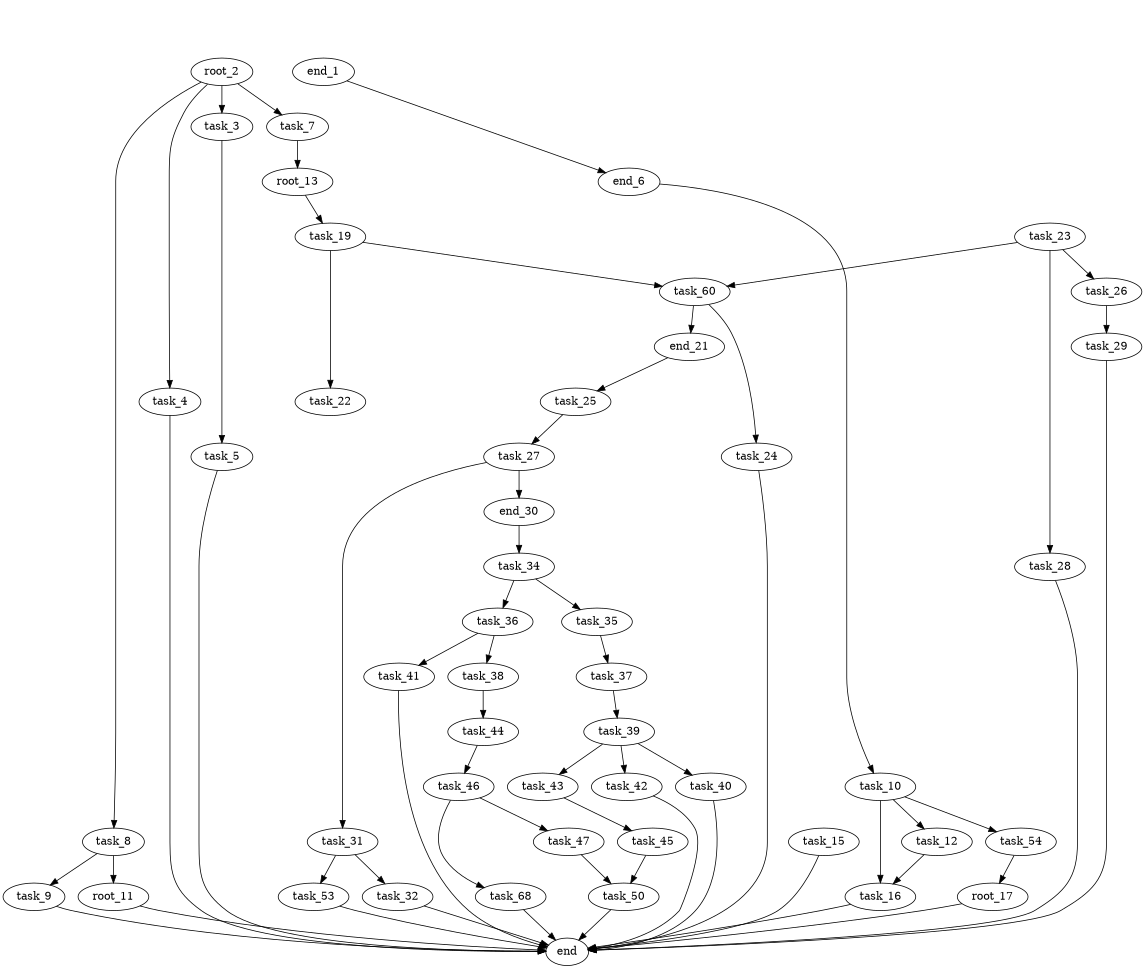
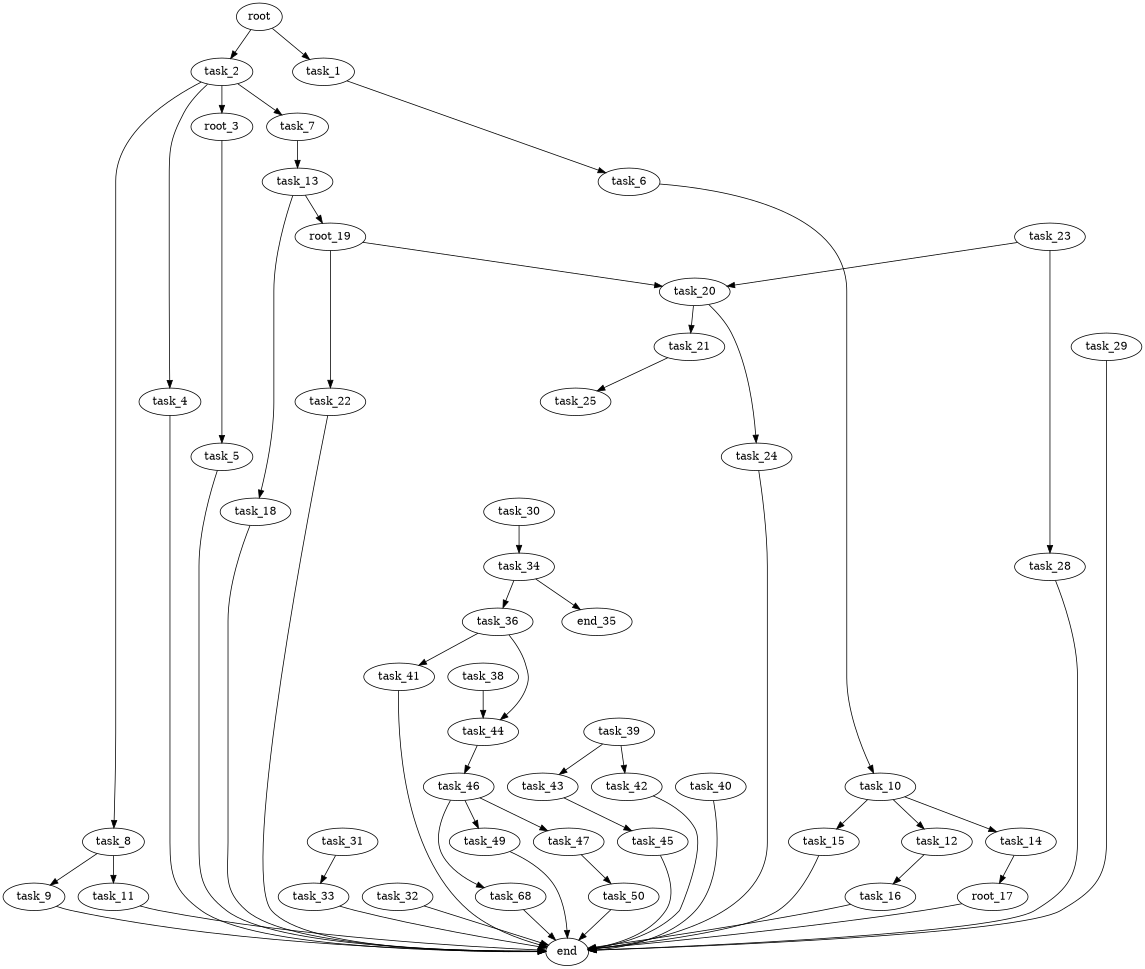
none -> (259, 17)
(222, 72) -> (222, 72)
(324, 72) -> (324, 72)
(222, 127) -> (222, 127)
(298, 182) -> (298, 182)
(629, 182) -> (629, 182)
(330, 237) -> (330, 237)
(695, 292) -> (695, 292)
(1106, 292) -> none
(689, 347) -> (689, 347)
(519, 457) -> none
none -> (256, 512)
(519, 512) -> (519, 512)
(597, 622) -> (597, 622)
(491, 645) -> (528, 676)
(611, 677) -> none
(662, 757) -> none
none -> (267, 798)
(880, 838) -> (855, 812)
none -> (485, 842)
(1021, 842) -> (1021, 842)
(367, 866) -> none
(640, 866) -> (658, 919)
(113, 897) -> (113, 897)
(314, 897) -> (314, 897)
